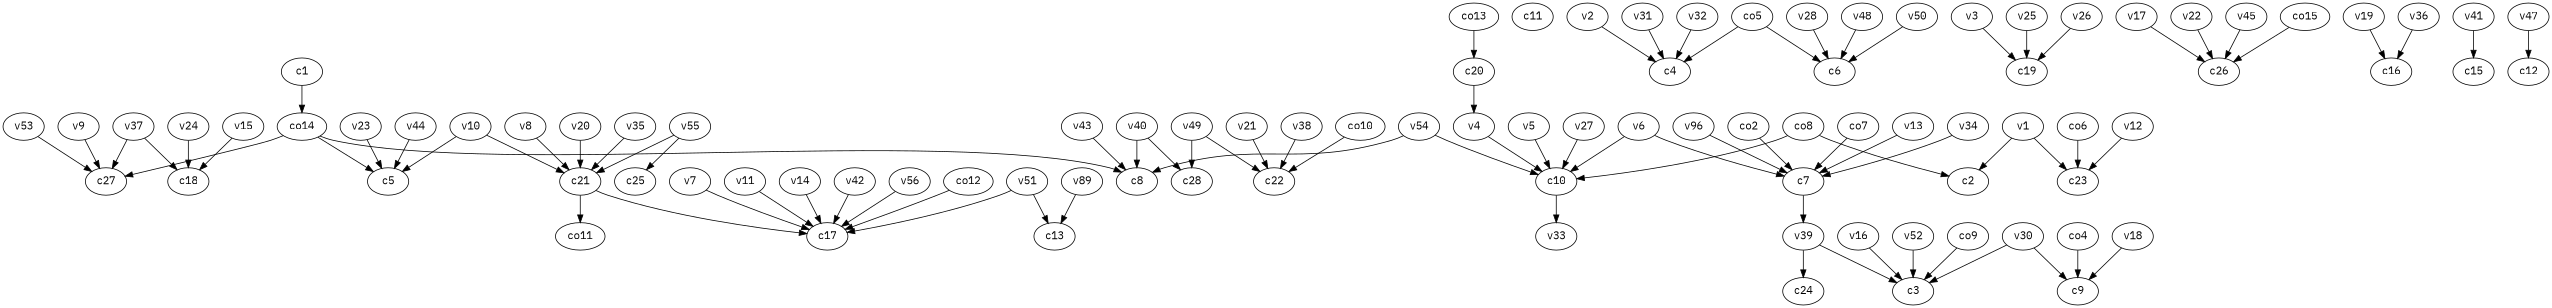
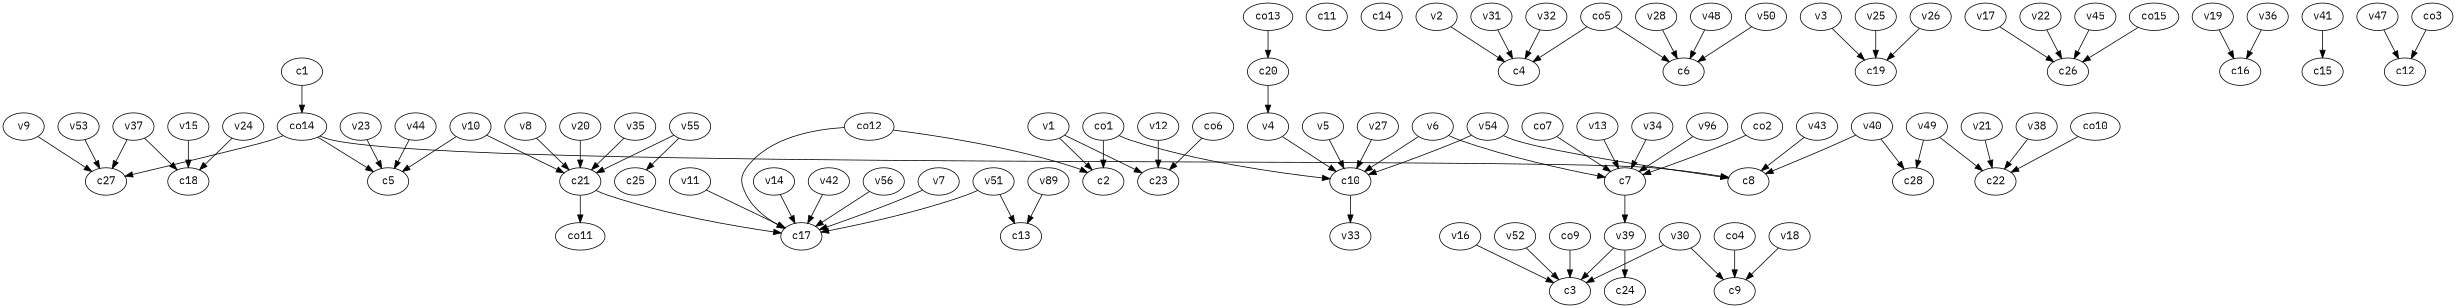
none -> (1382, 17)
none -> (2432, 17)
(1803, 127) -> (1103, 127)
none -> (988, 145)
